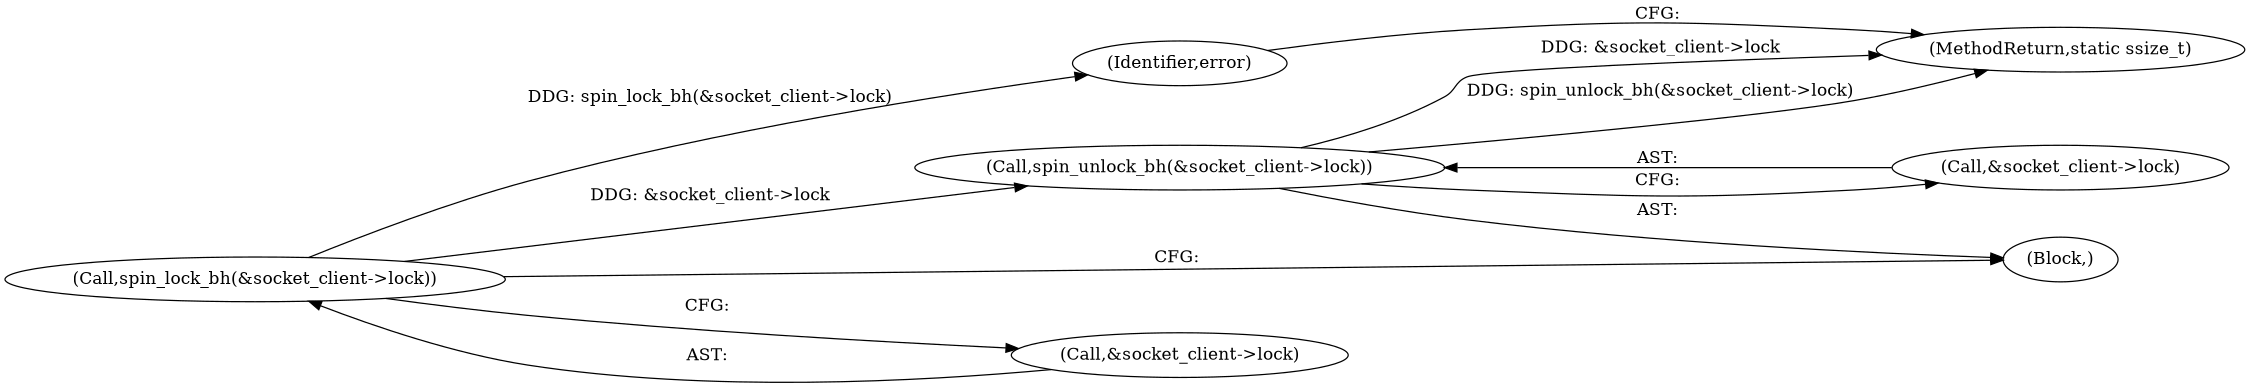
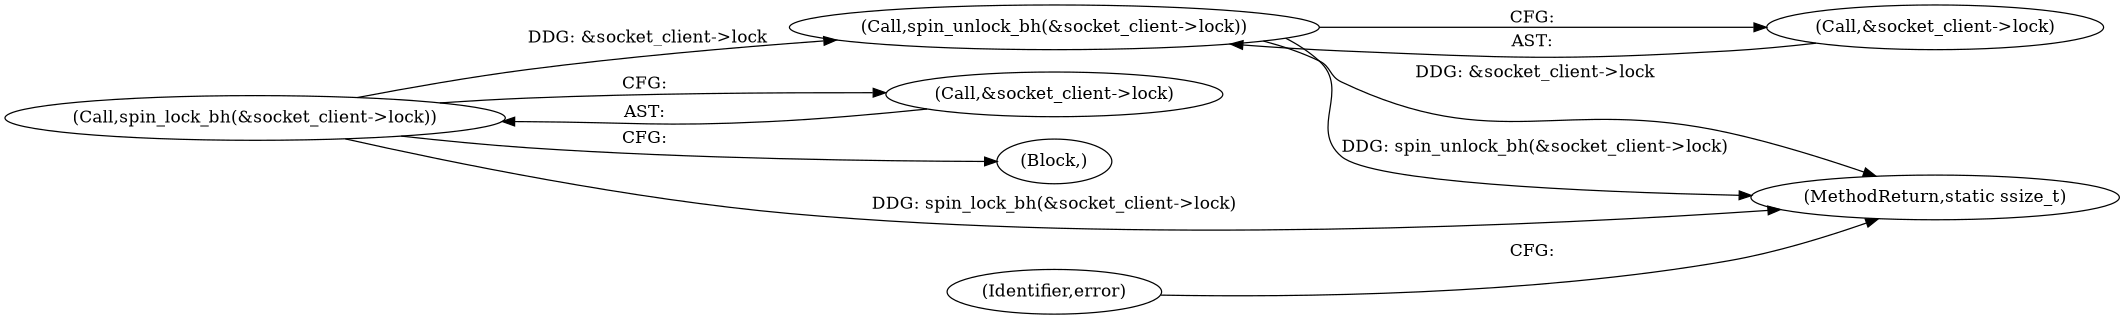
(686, 144) -> (1053, 228)
(1633, 237) -> none
